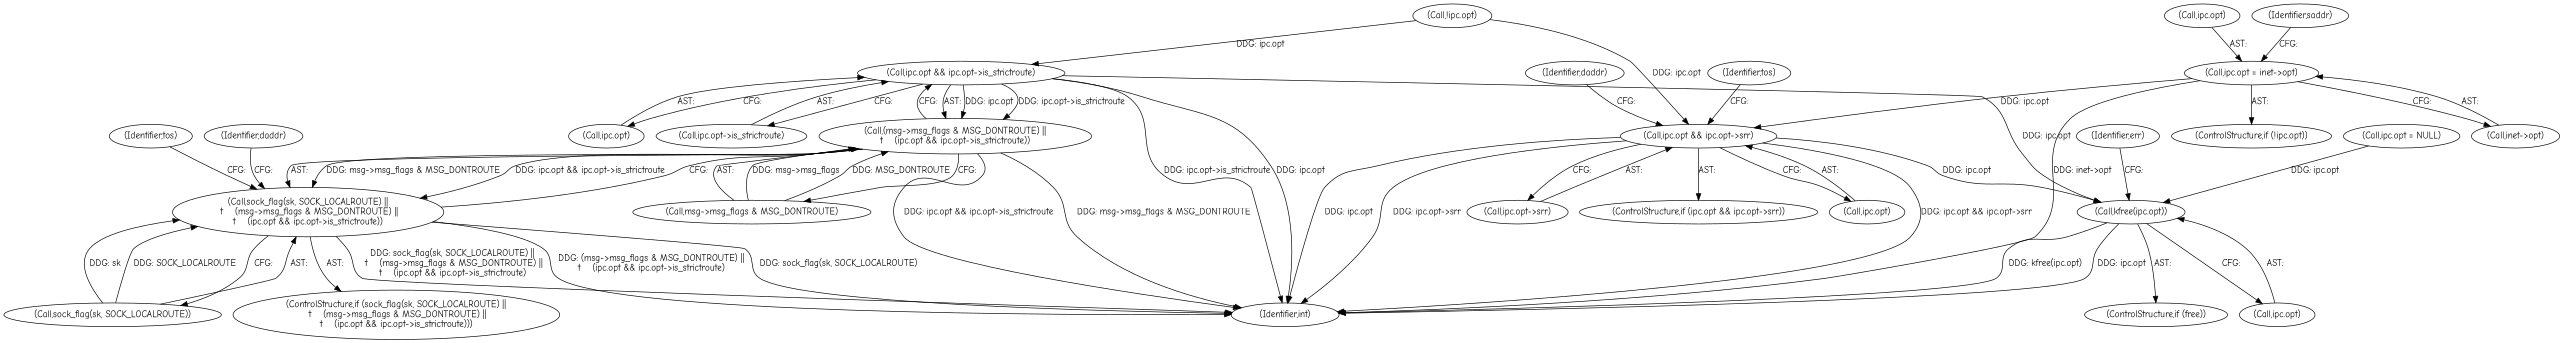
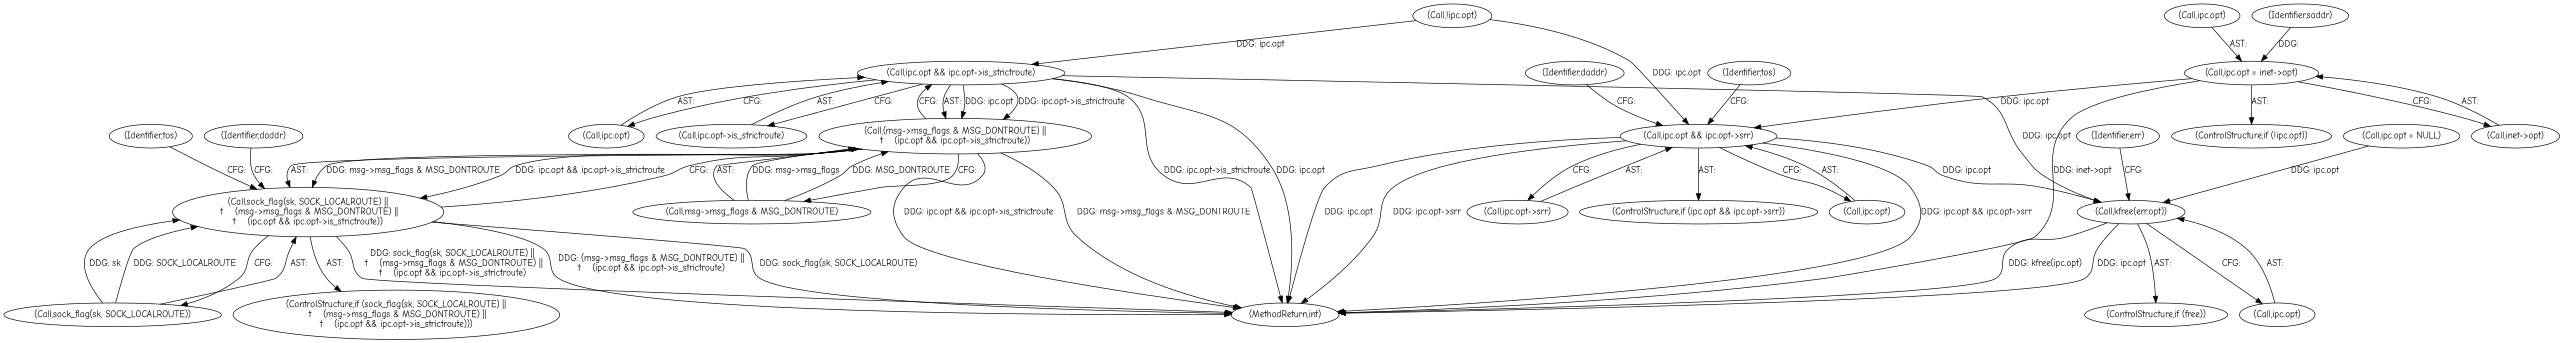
(2290, 44) -> (2290, 44)
(2131, 212) -> (2131, 212)
(1285, 315) -> (1285, 315)
